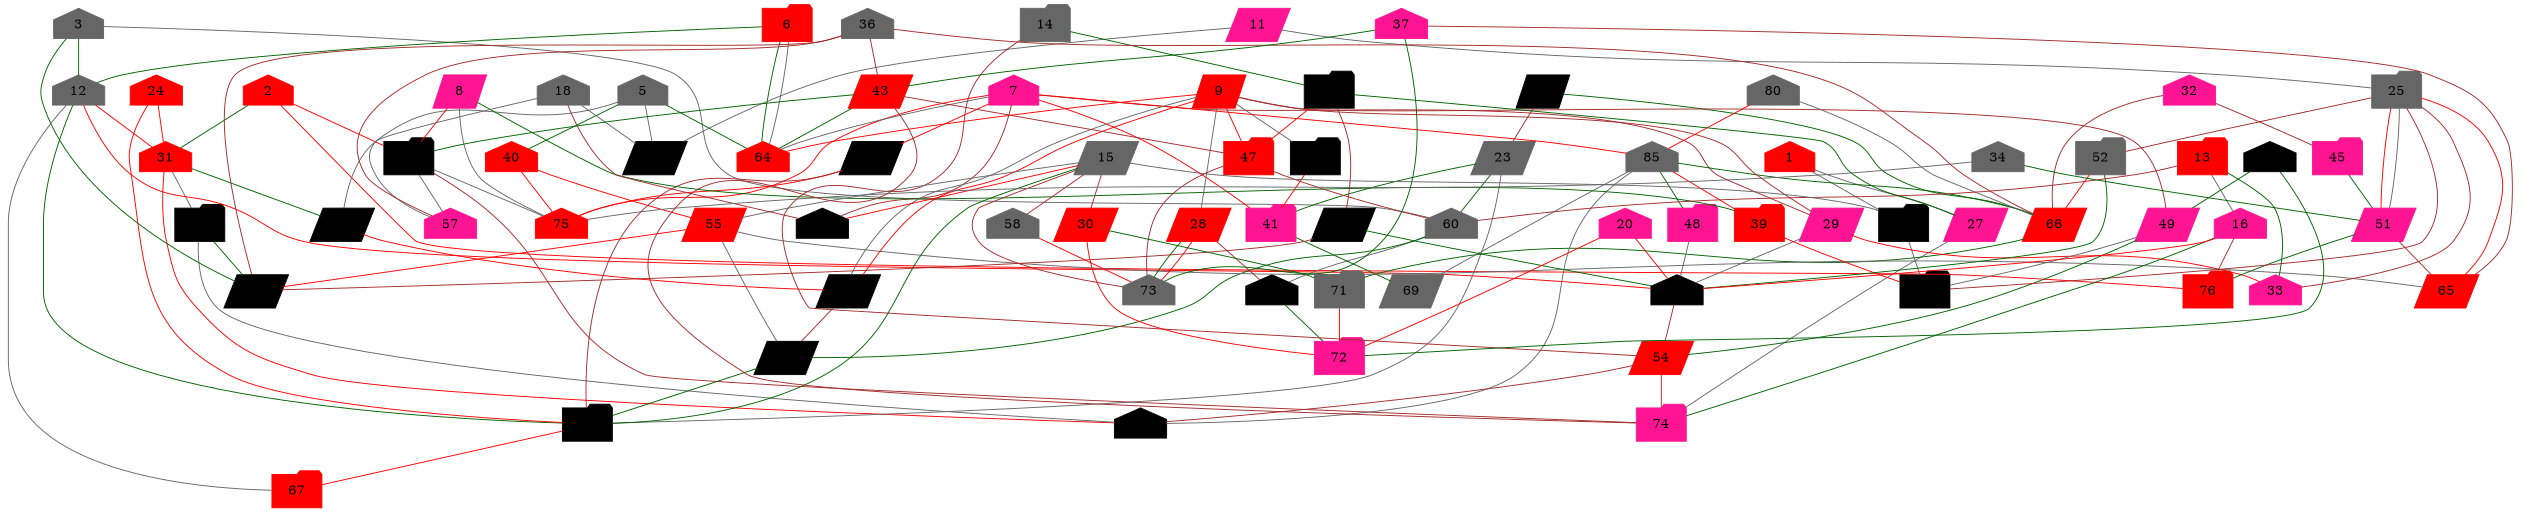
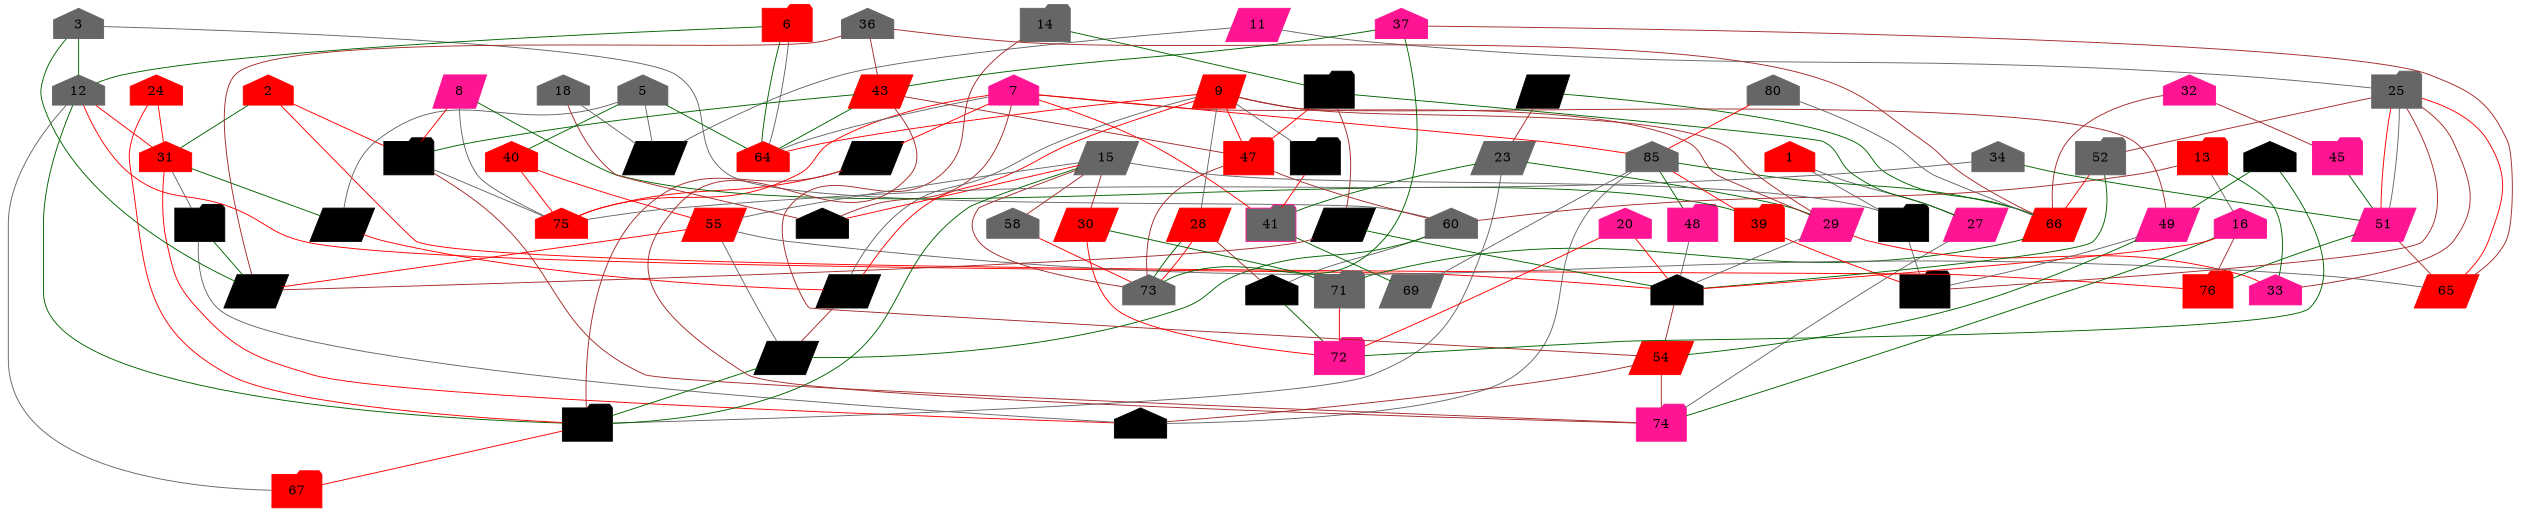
(1476, 193) -> (1605, 174)
(450, 225) -> none
(1271, 225) -> (1271, 225)
